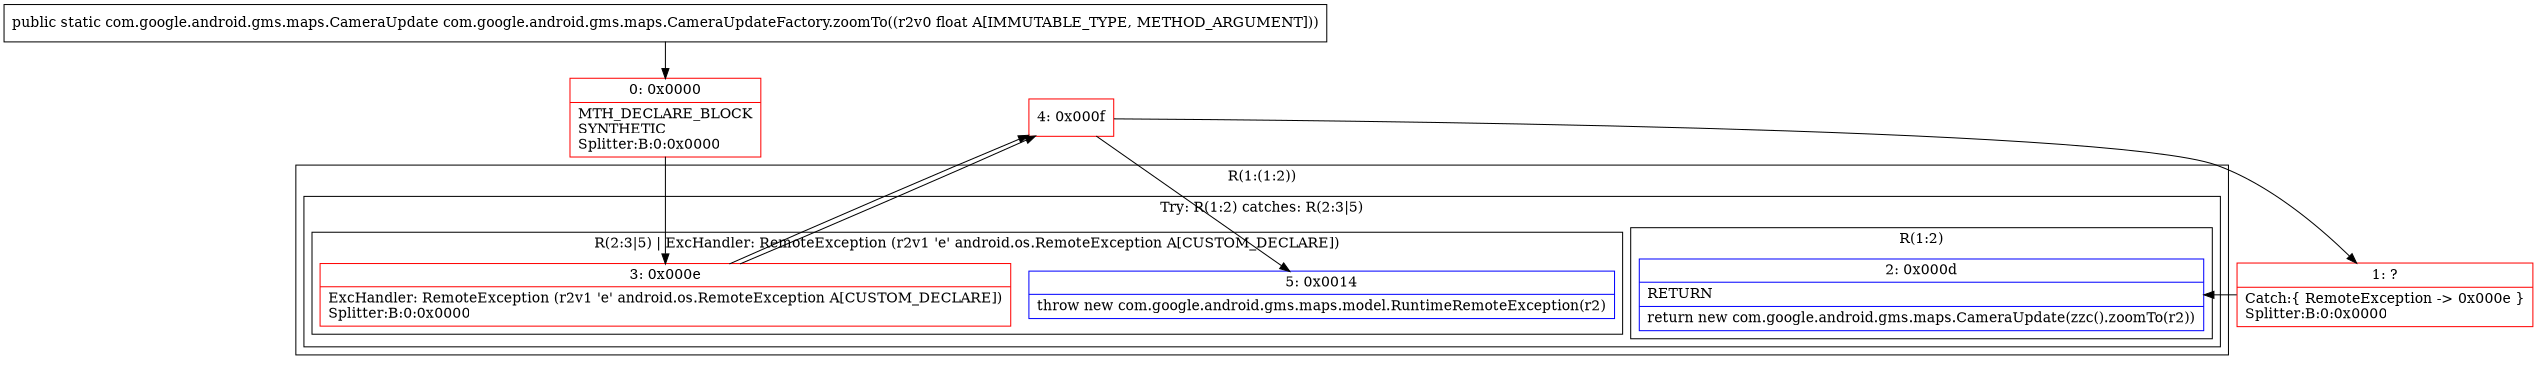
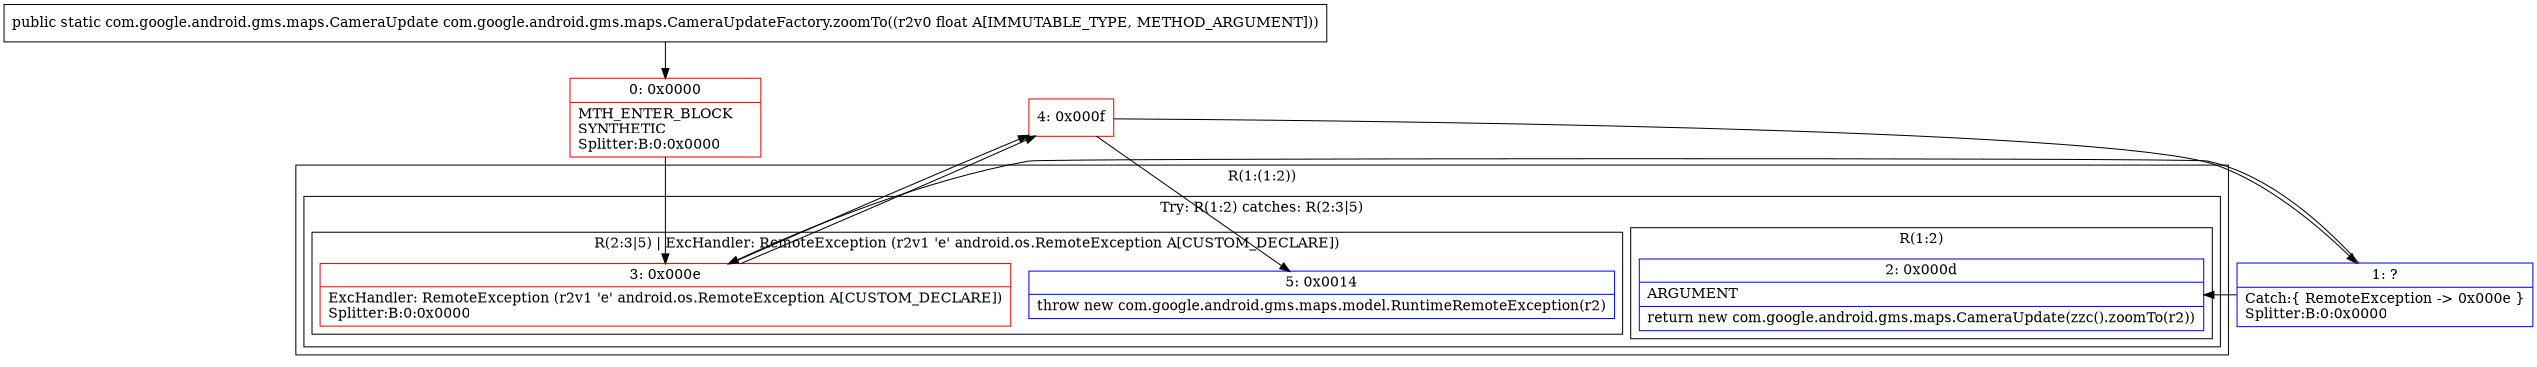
(665, 114) -> (656, 114)
none -> (1557, 159)
(1680, 294) -> (1693, 294)
(2385, 295) -> (2385, 295)
